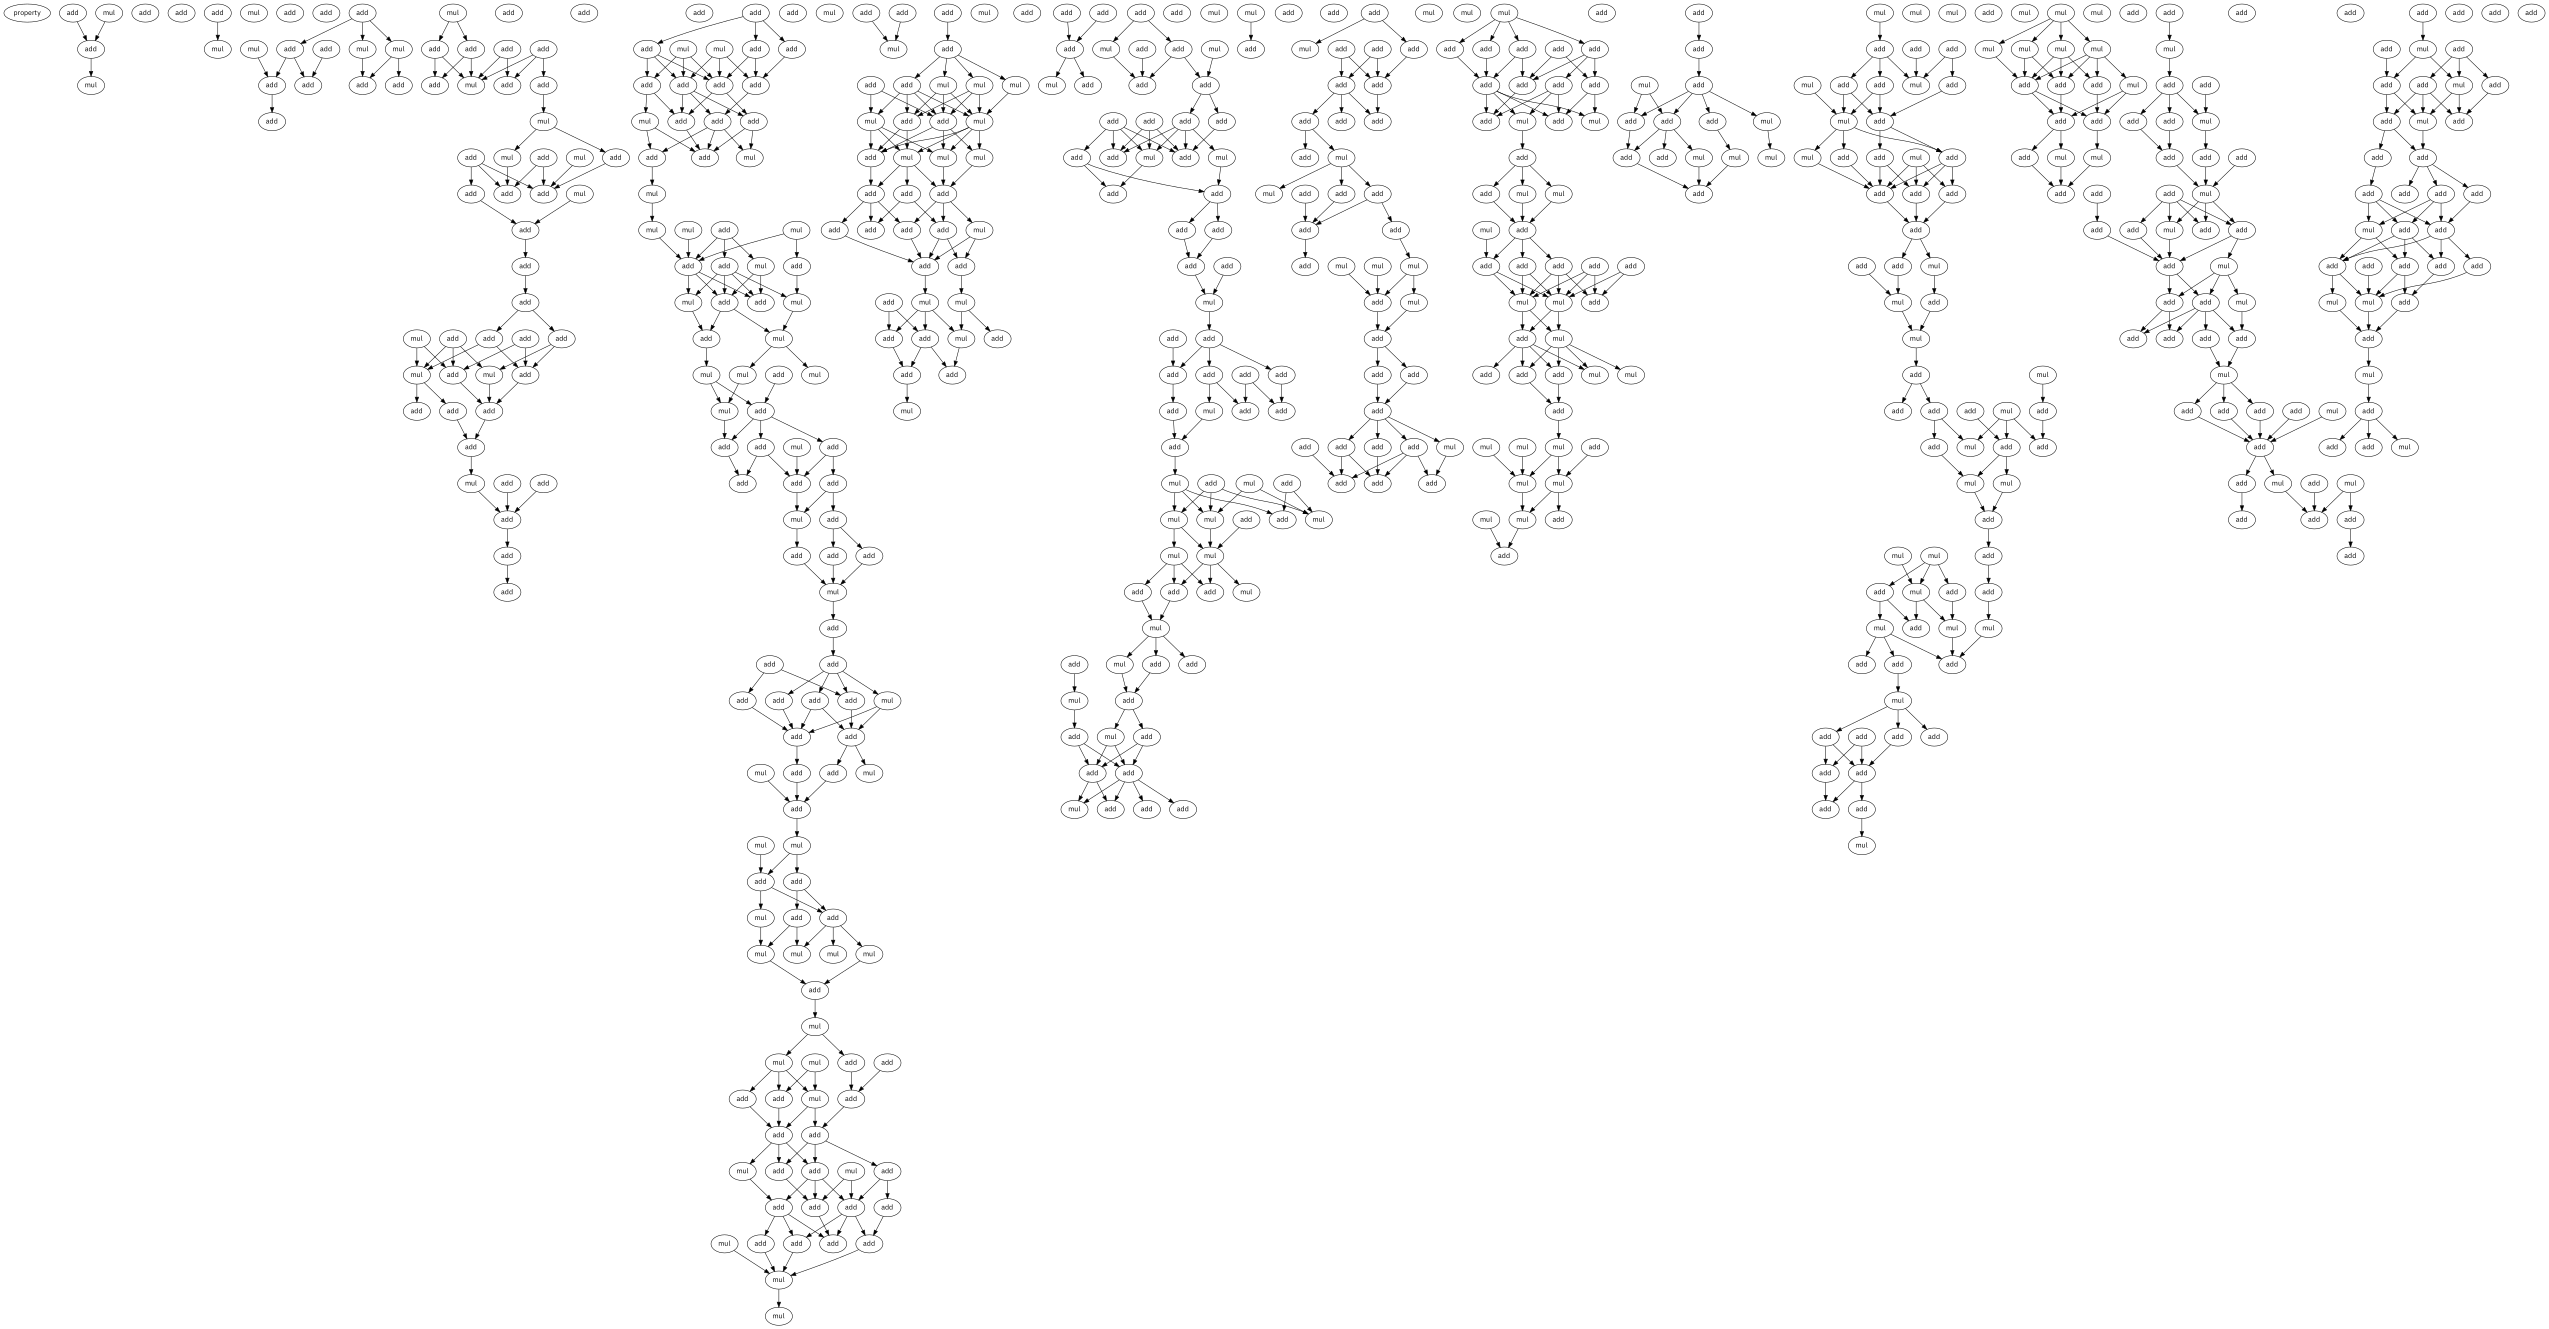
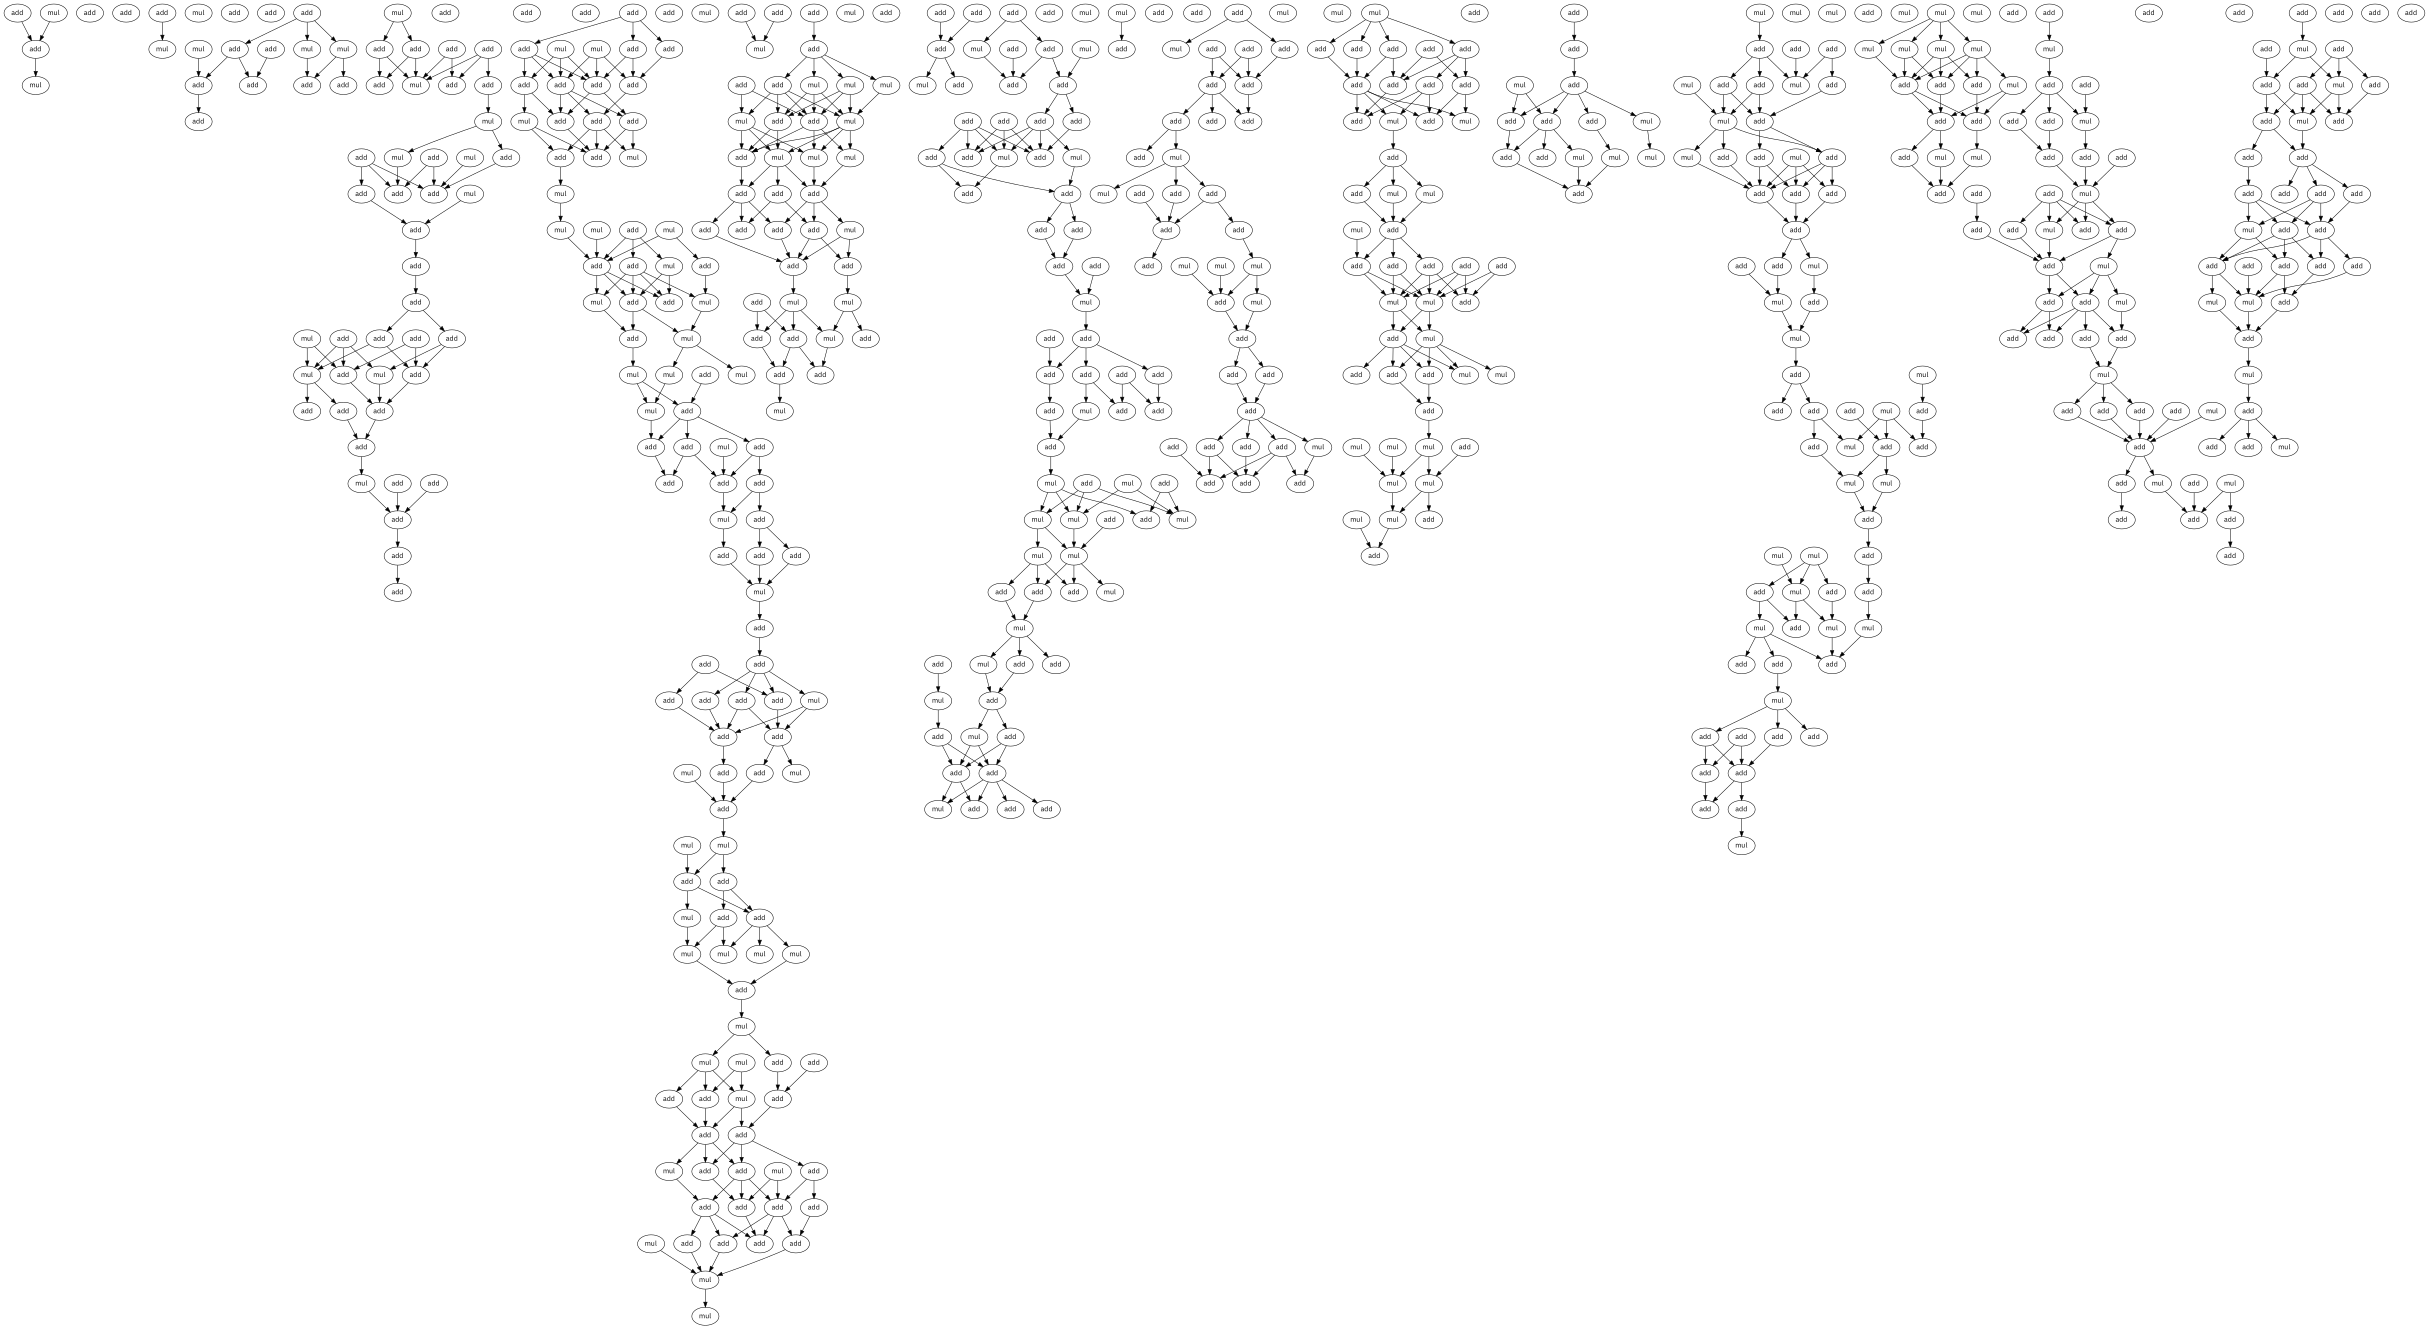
(27, 13) -> none
